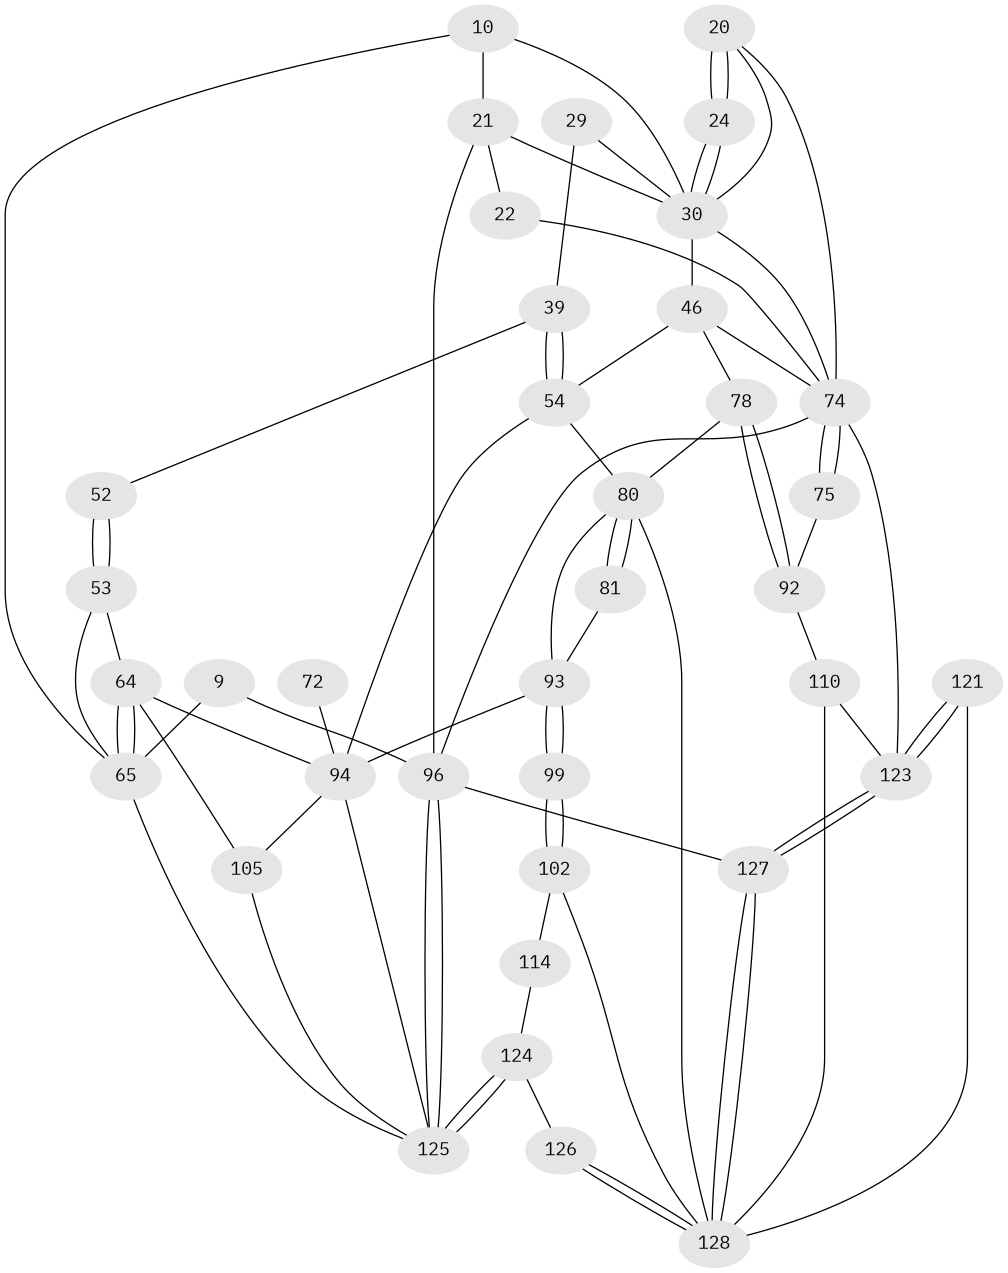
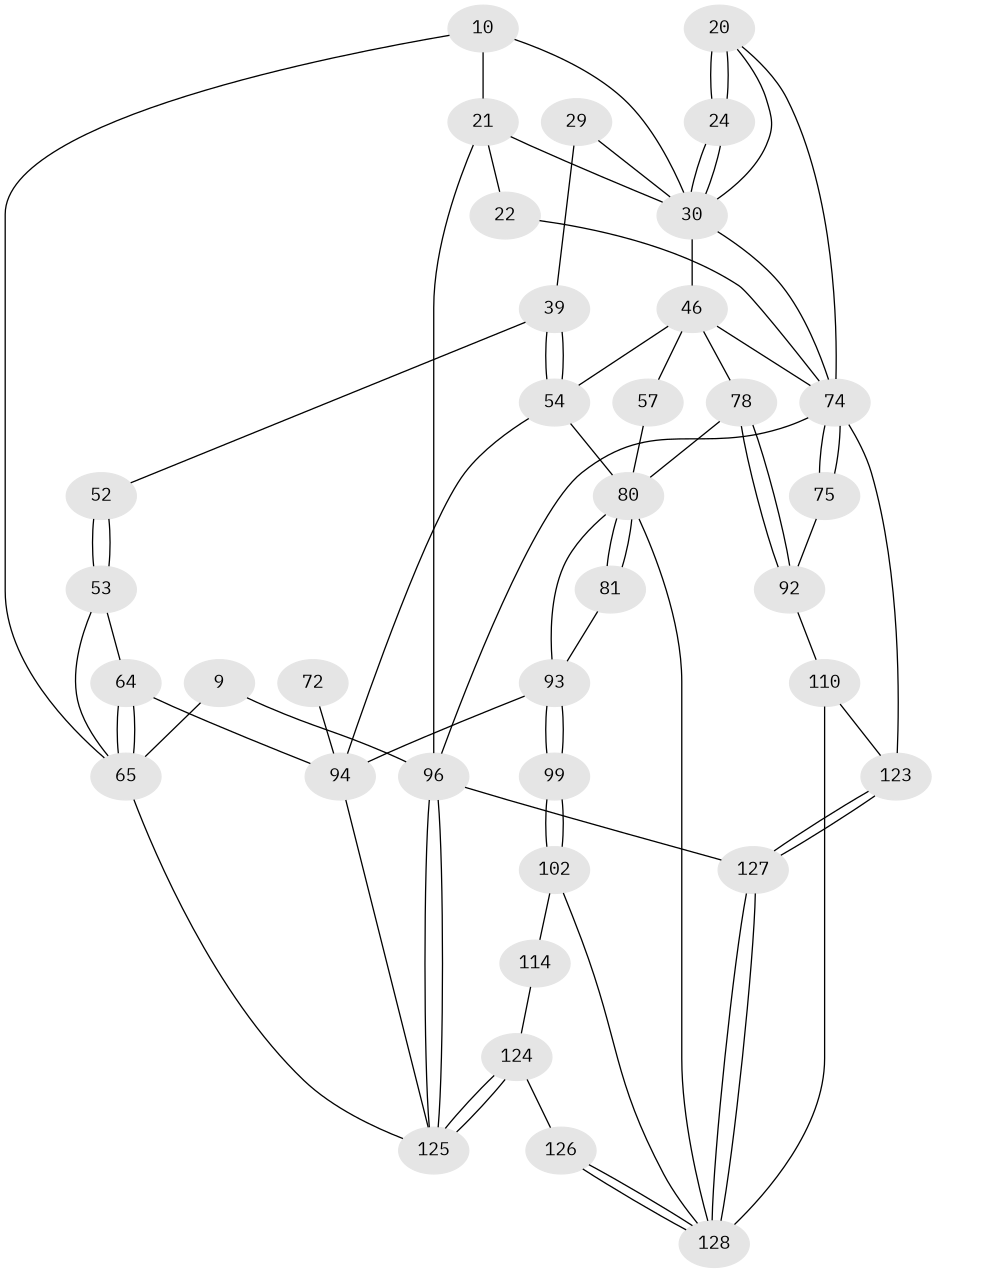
none -> (648, 403)
(967, 683) -> none
(247, 870) -> none
